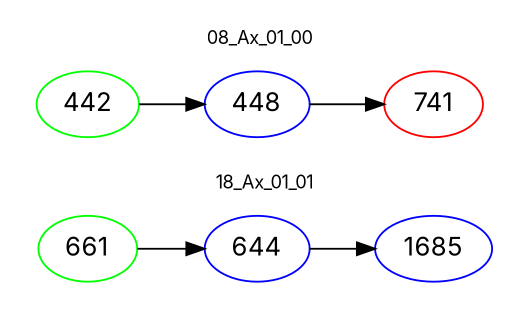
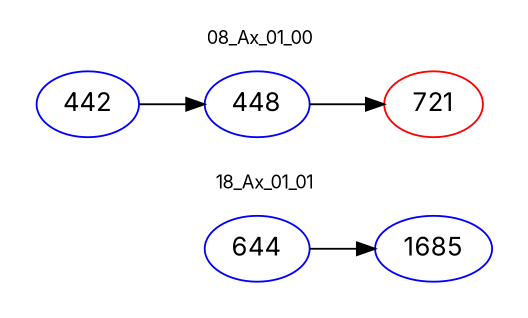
(88, 104) -> (88, 104)
(434, 104) -> (434, 104)
(88, 249) -> none
